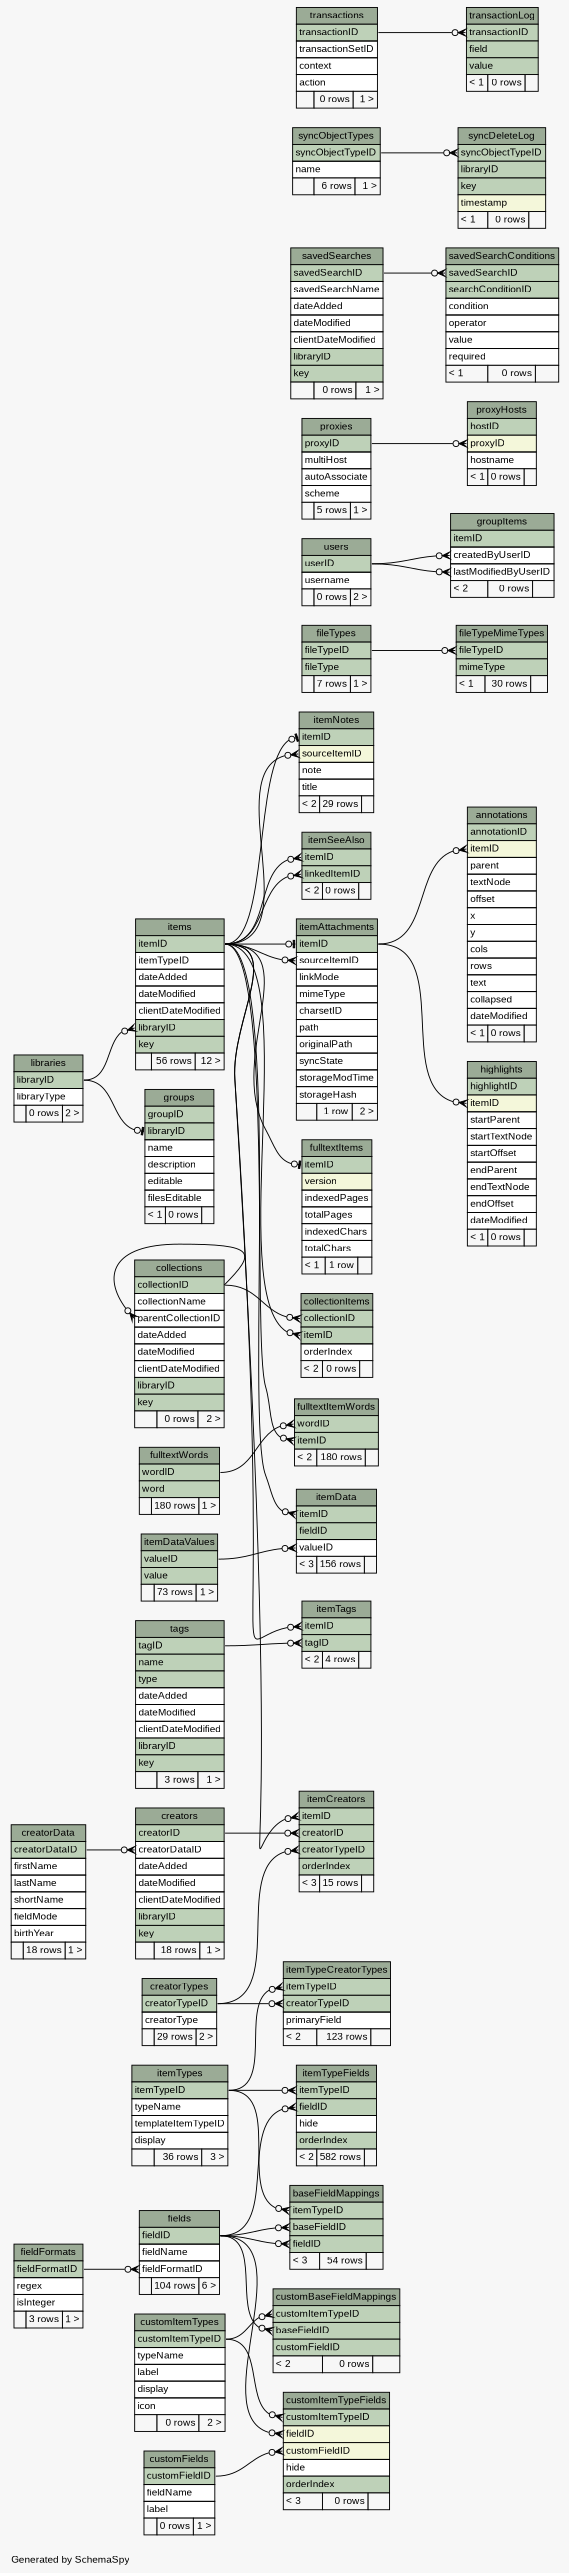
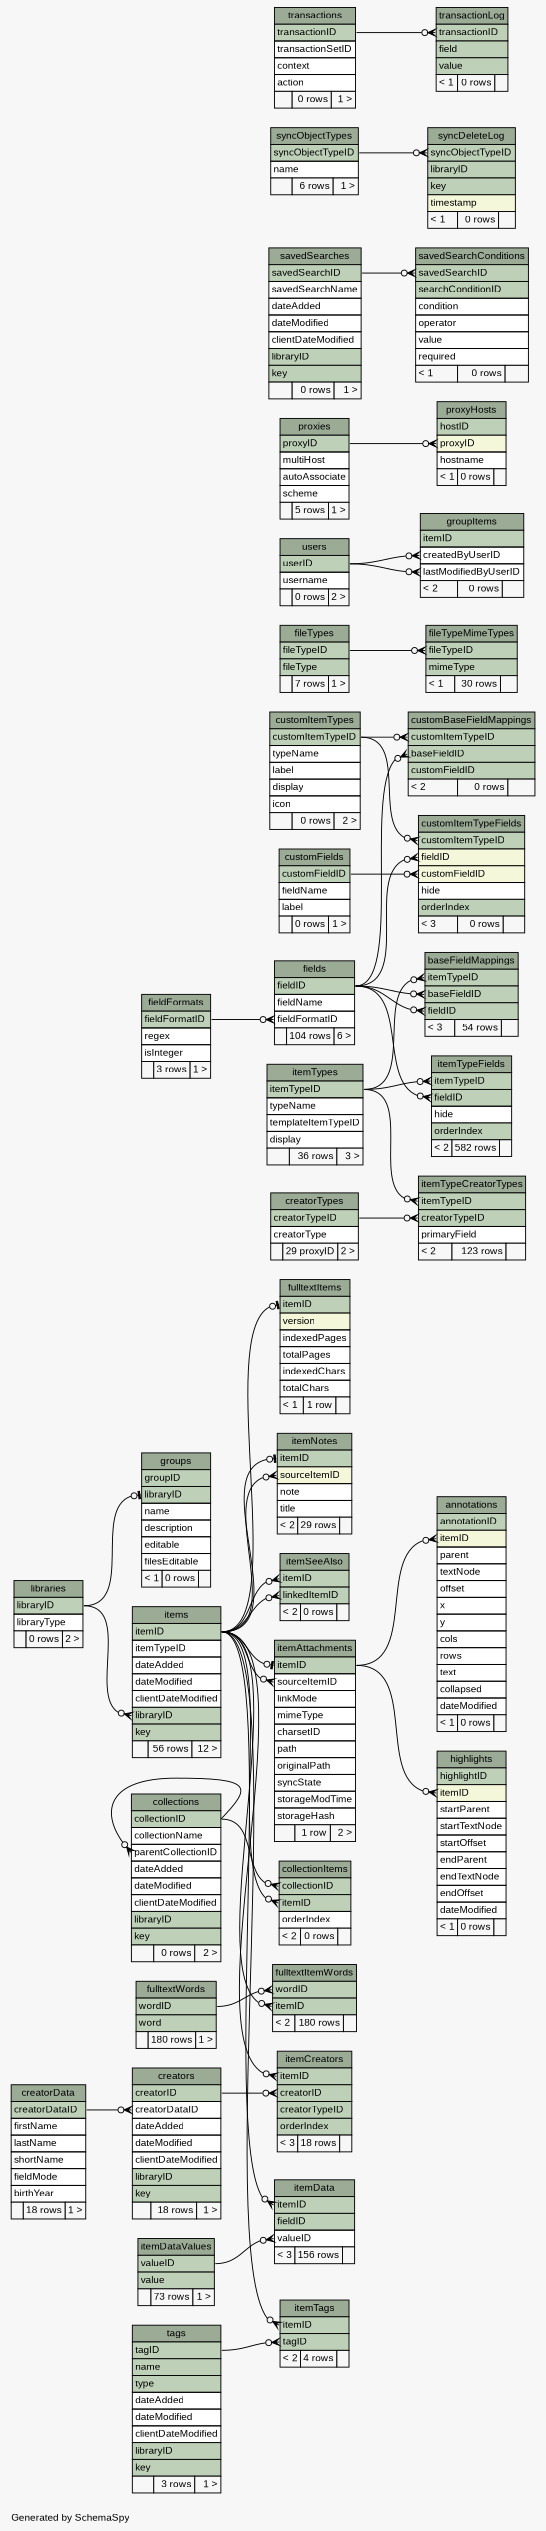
(341, 1883) -> (319, 2143)
(258, 1934) -> none
(175, 2037) -> (310, 1251)
